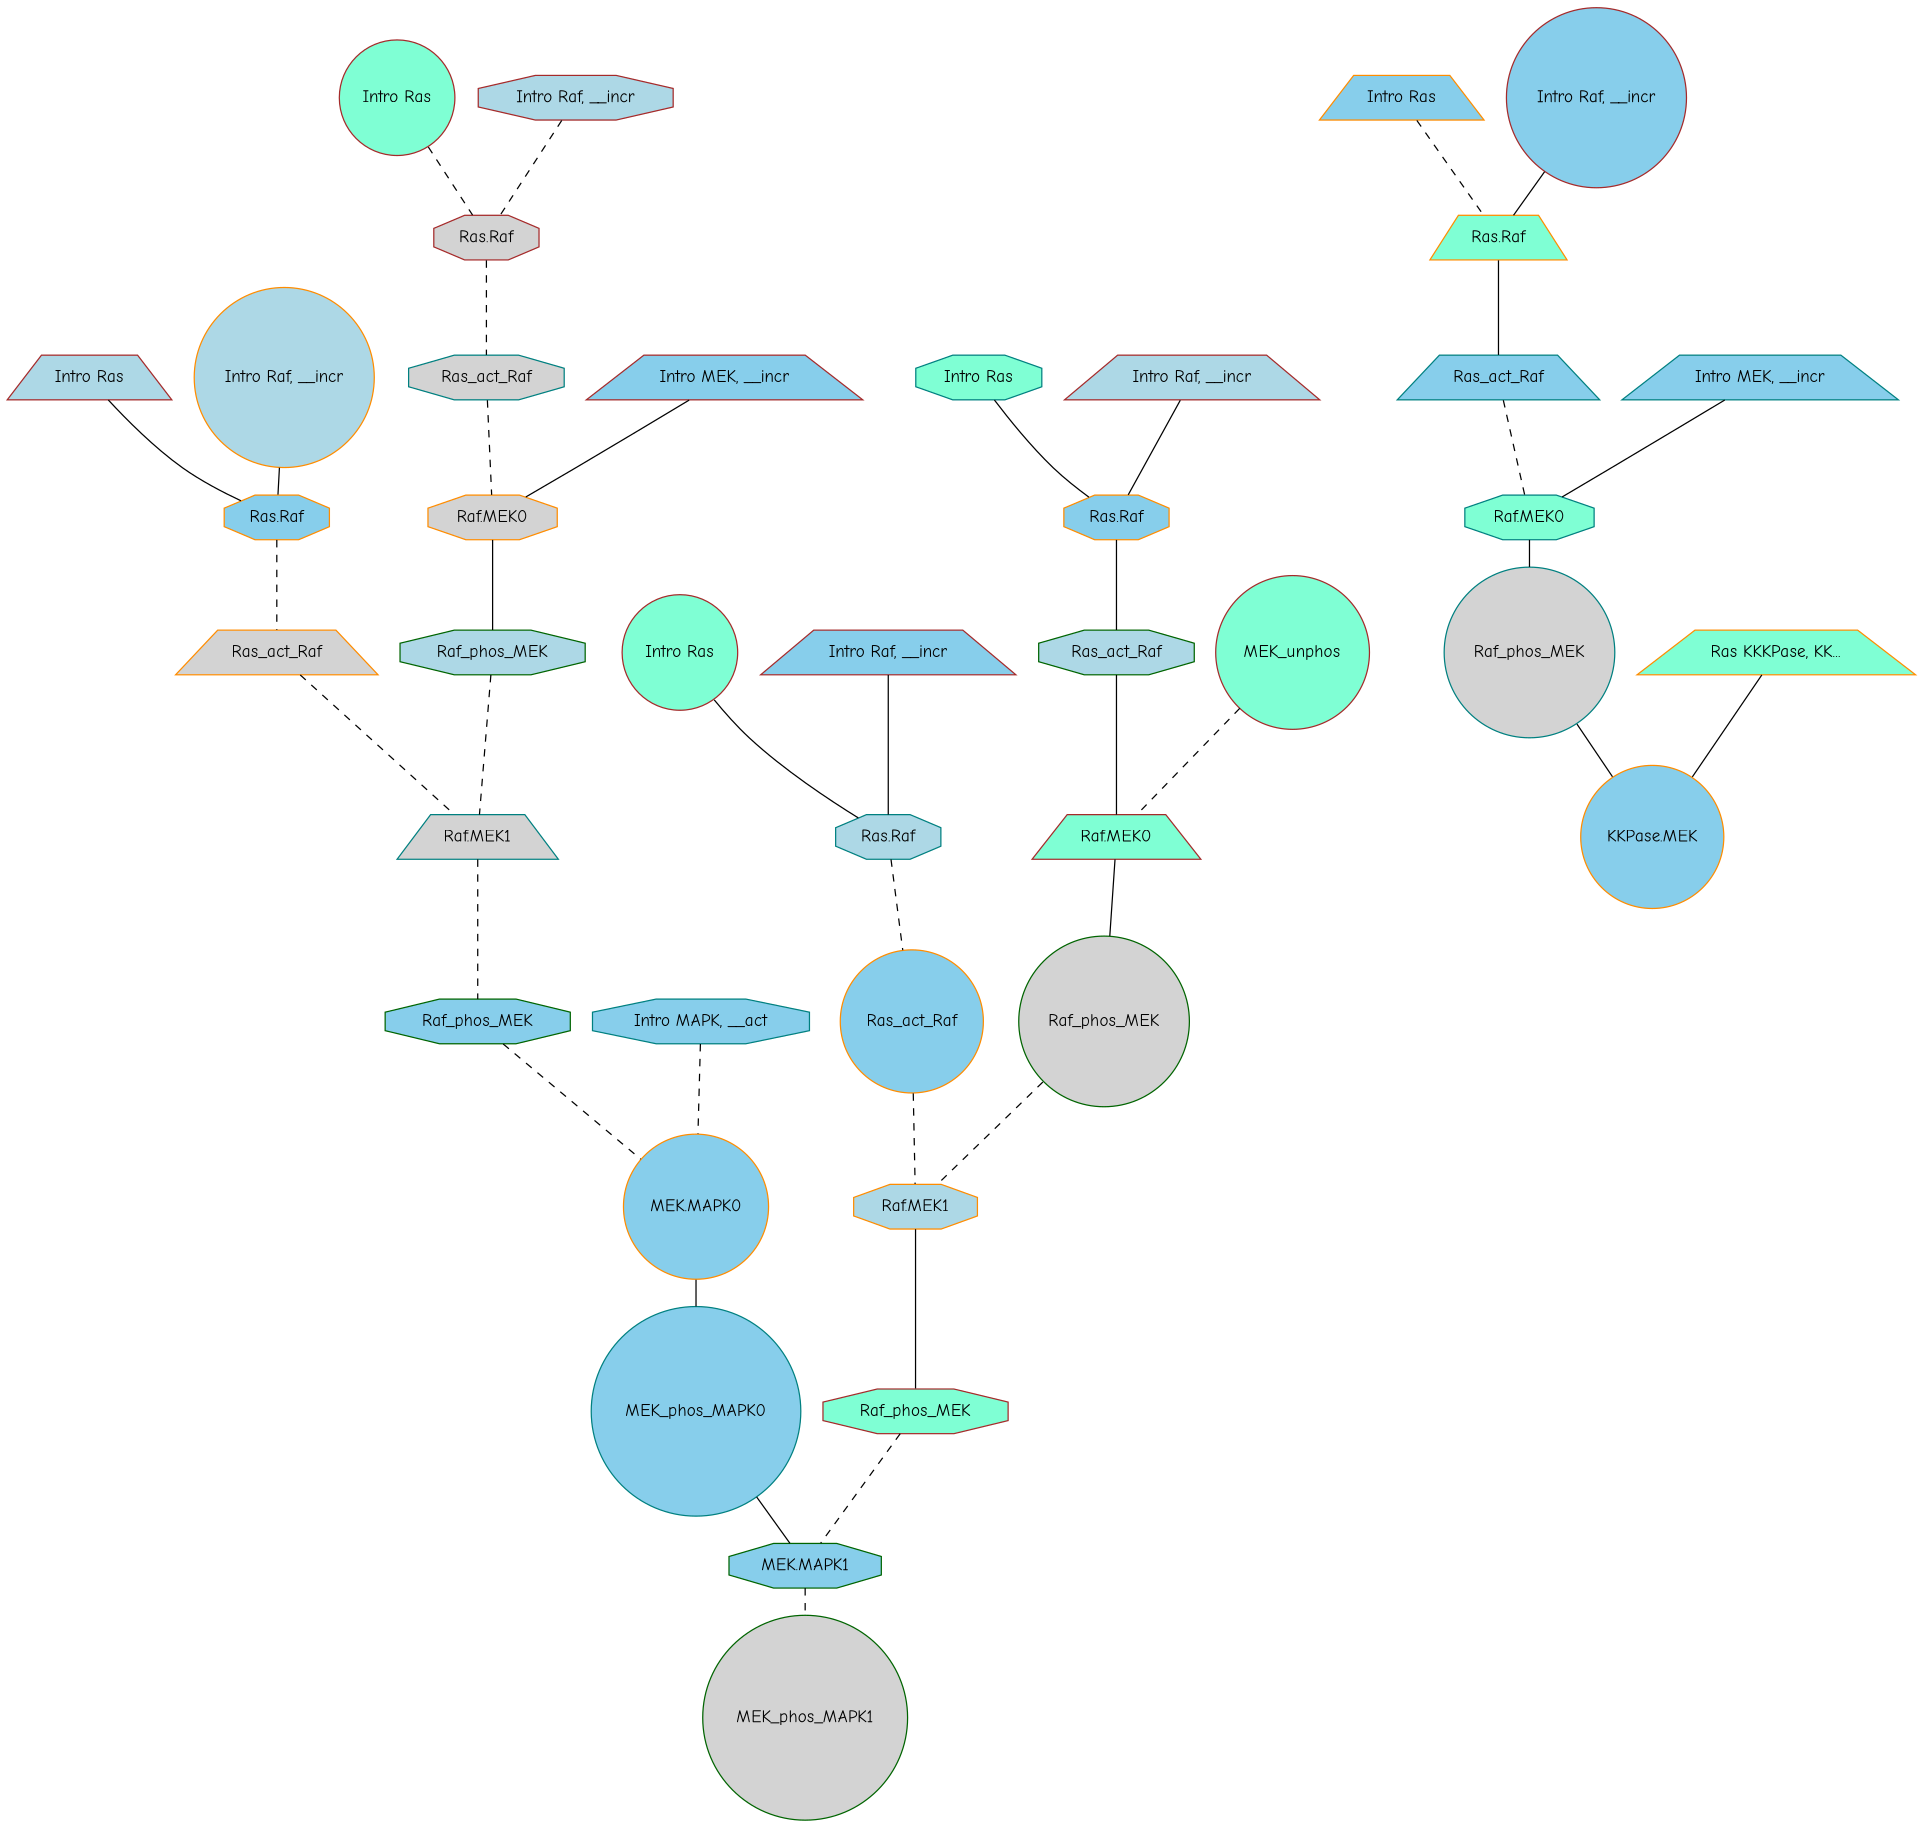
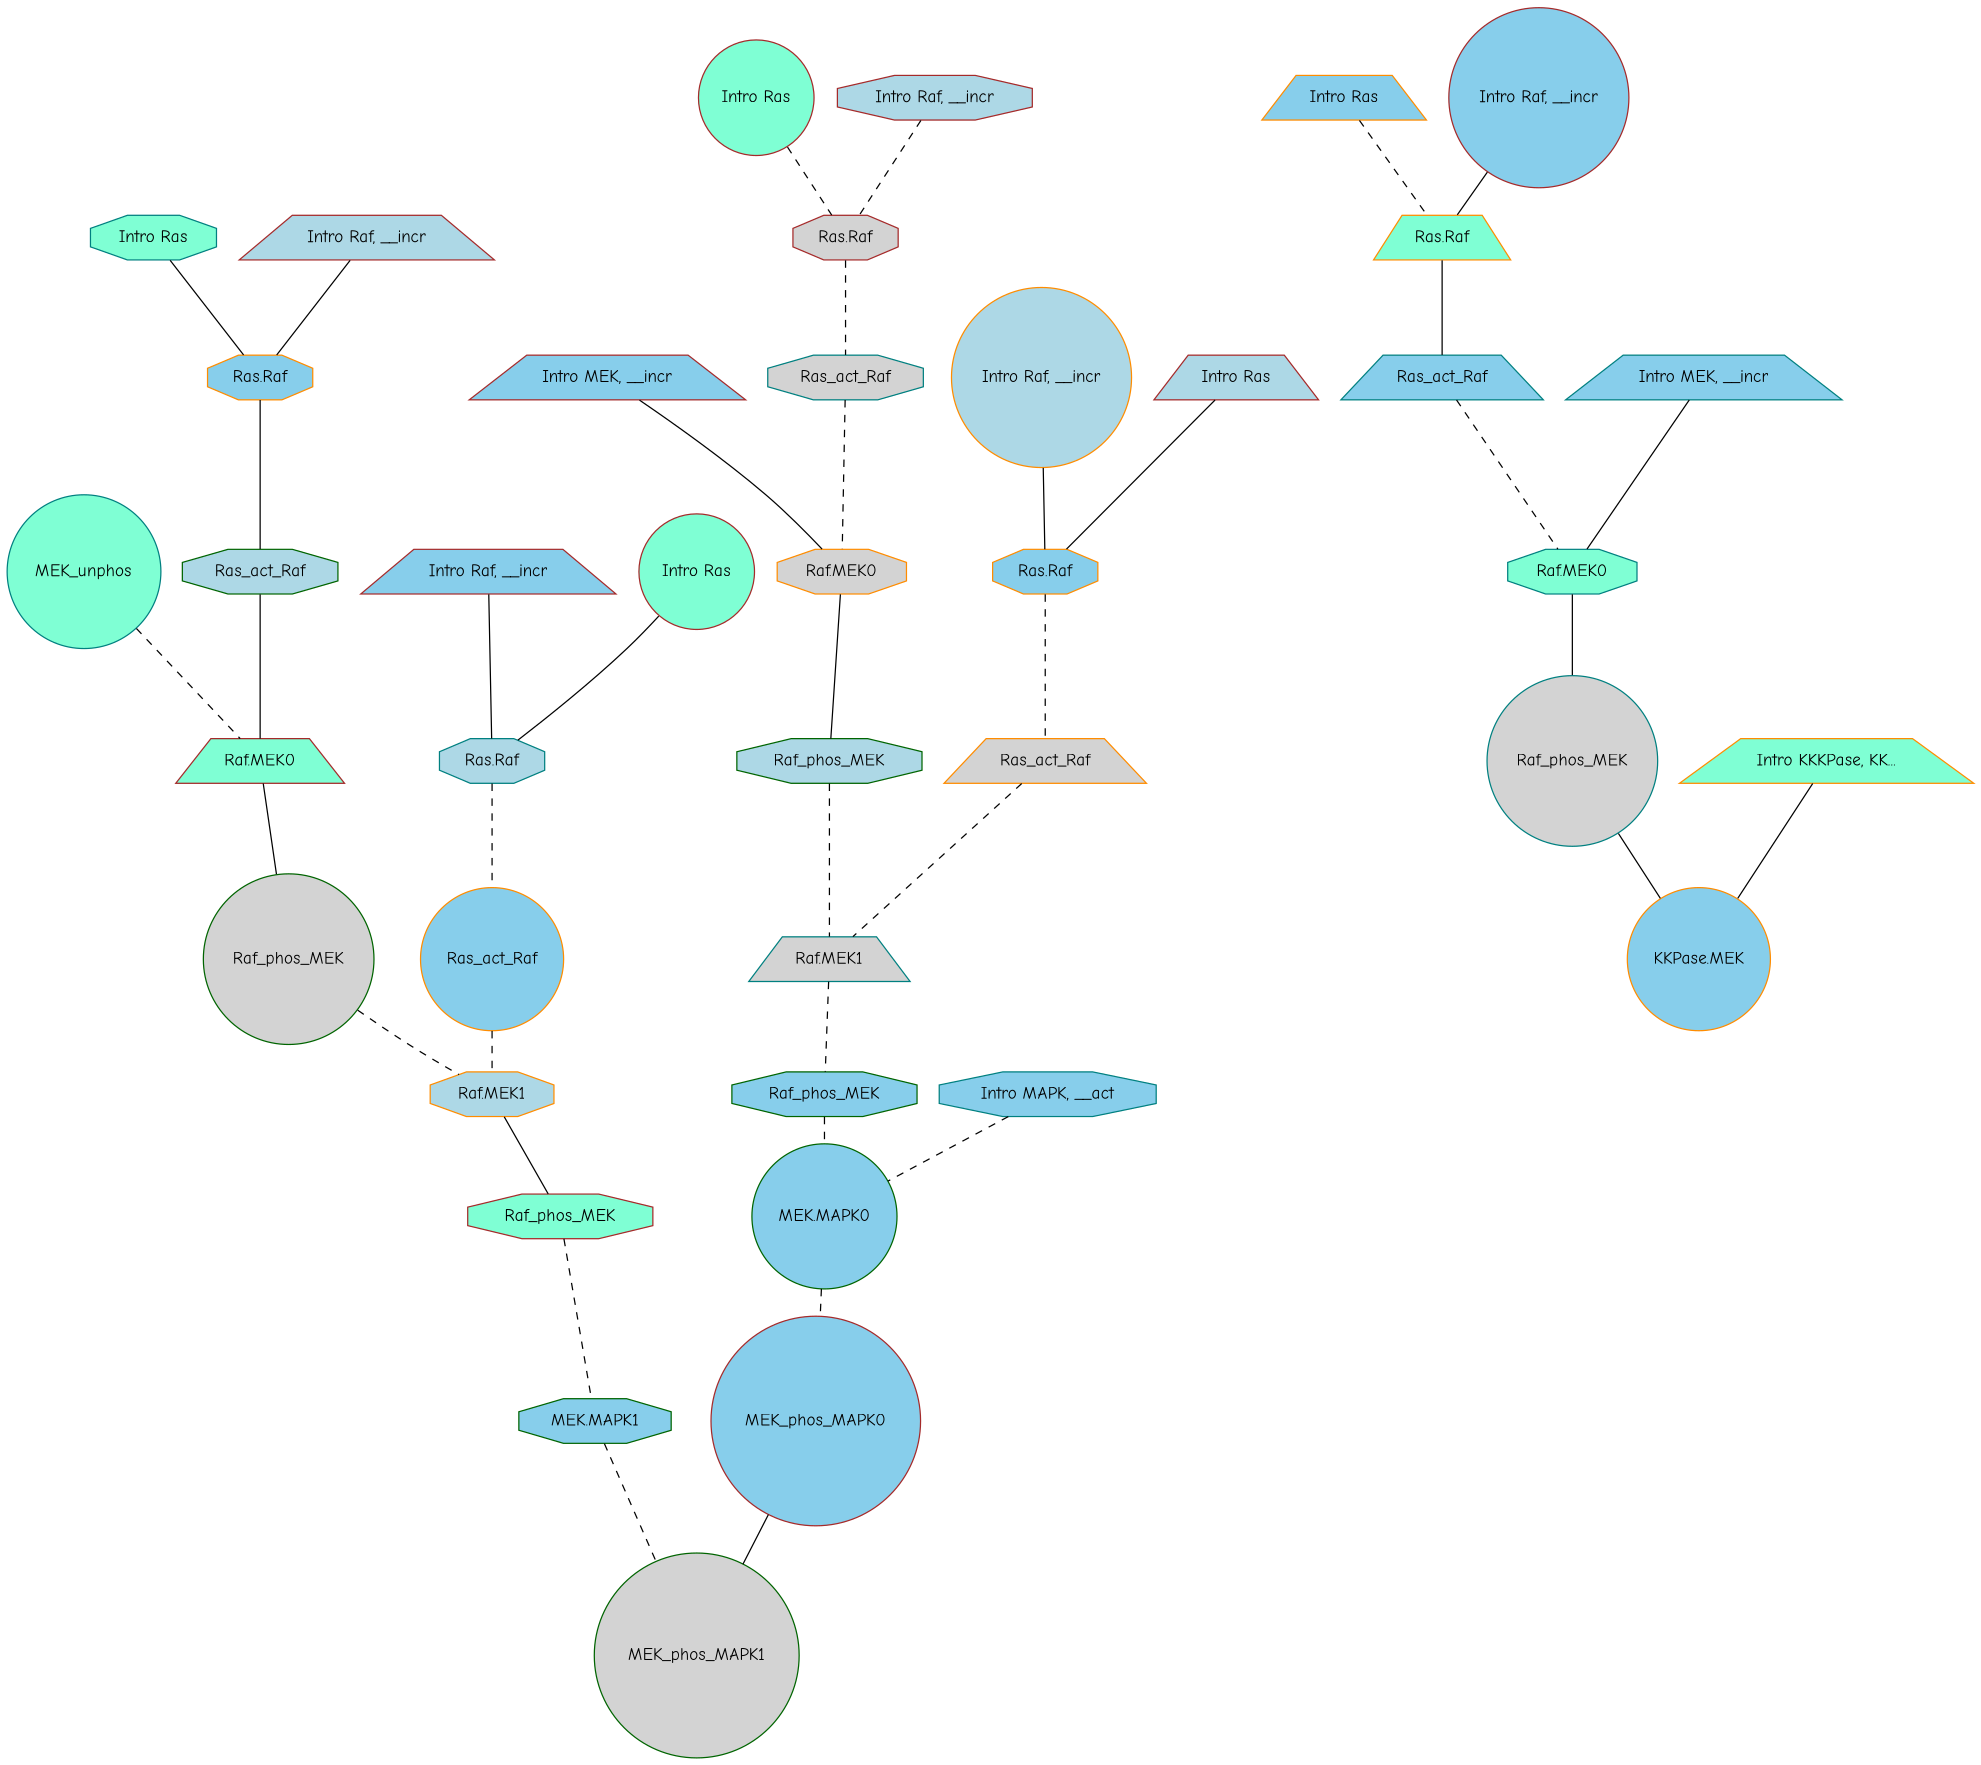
(1293, 652) -> (84, 572)
(1776, 652) -> (1827, 761)
(696, 1207) -> (824, 1216)
(696, 1293) -> (821, 1303)
(696, 1411) -> (816, 1421)
(773, 1520) -> (756, 1539)
